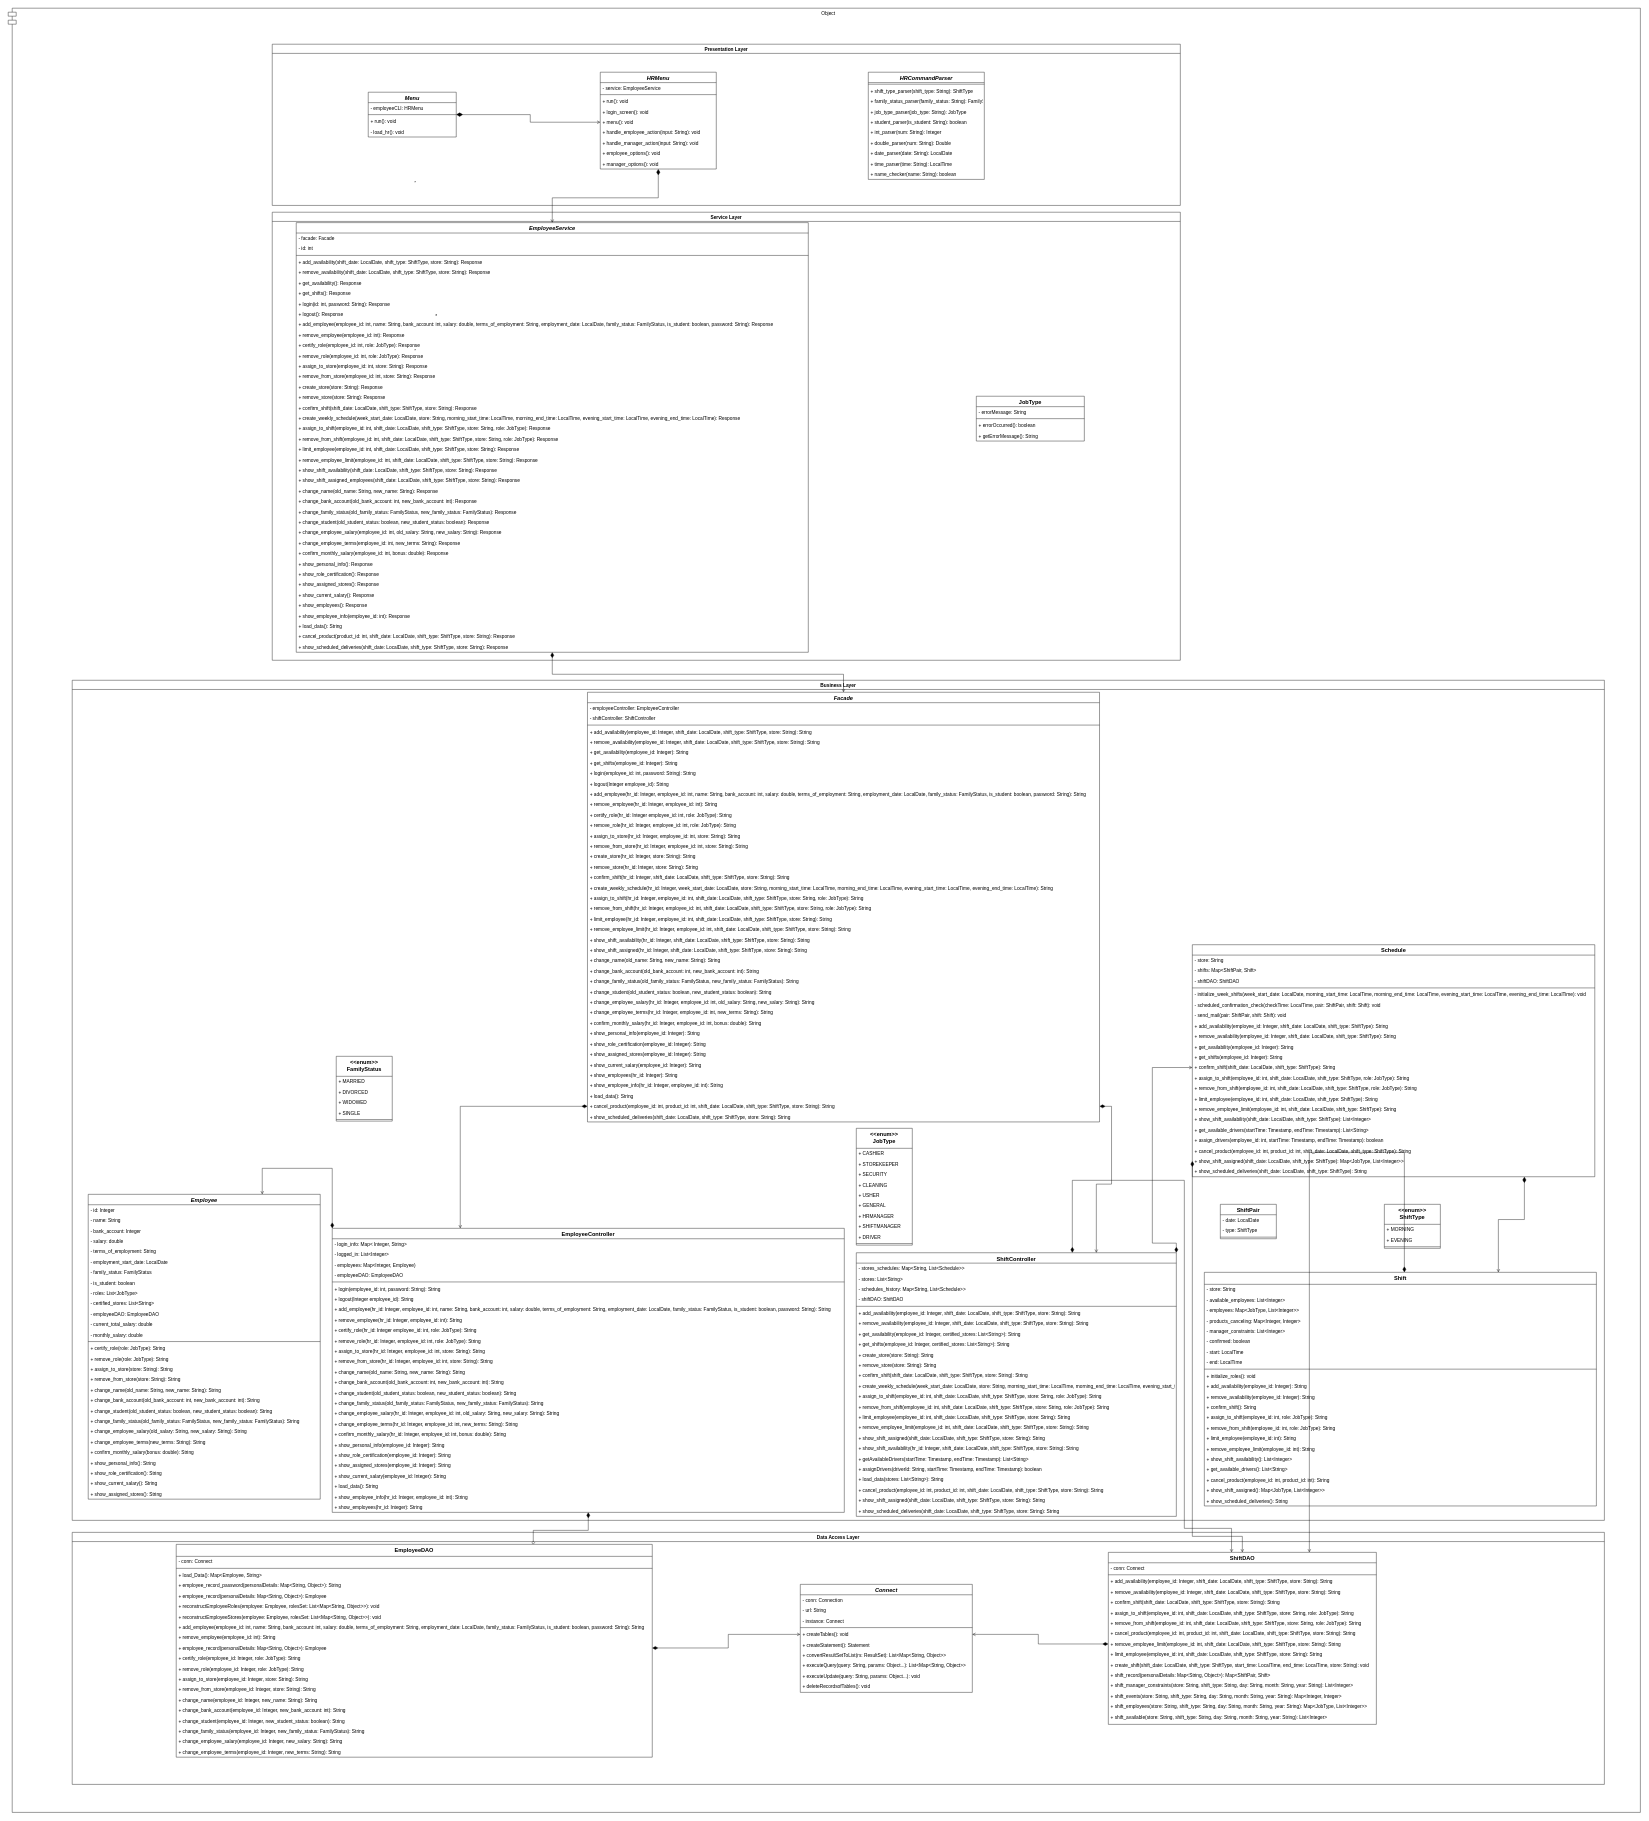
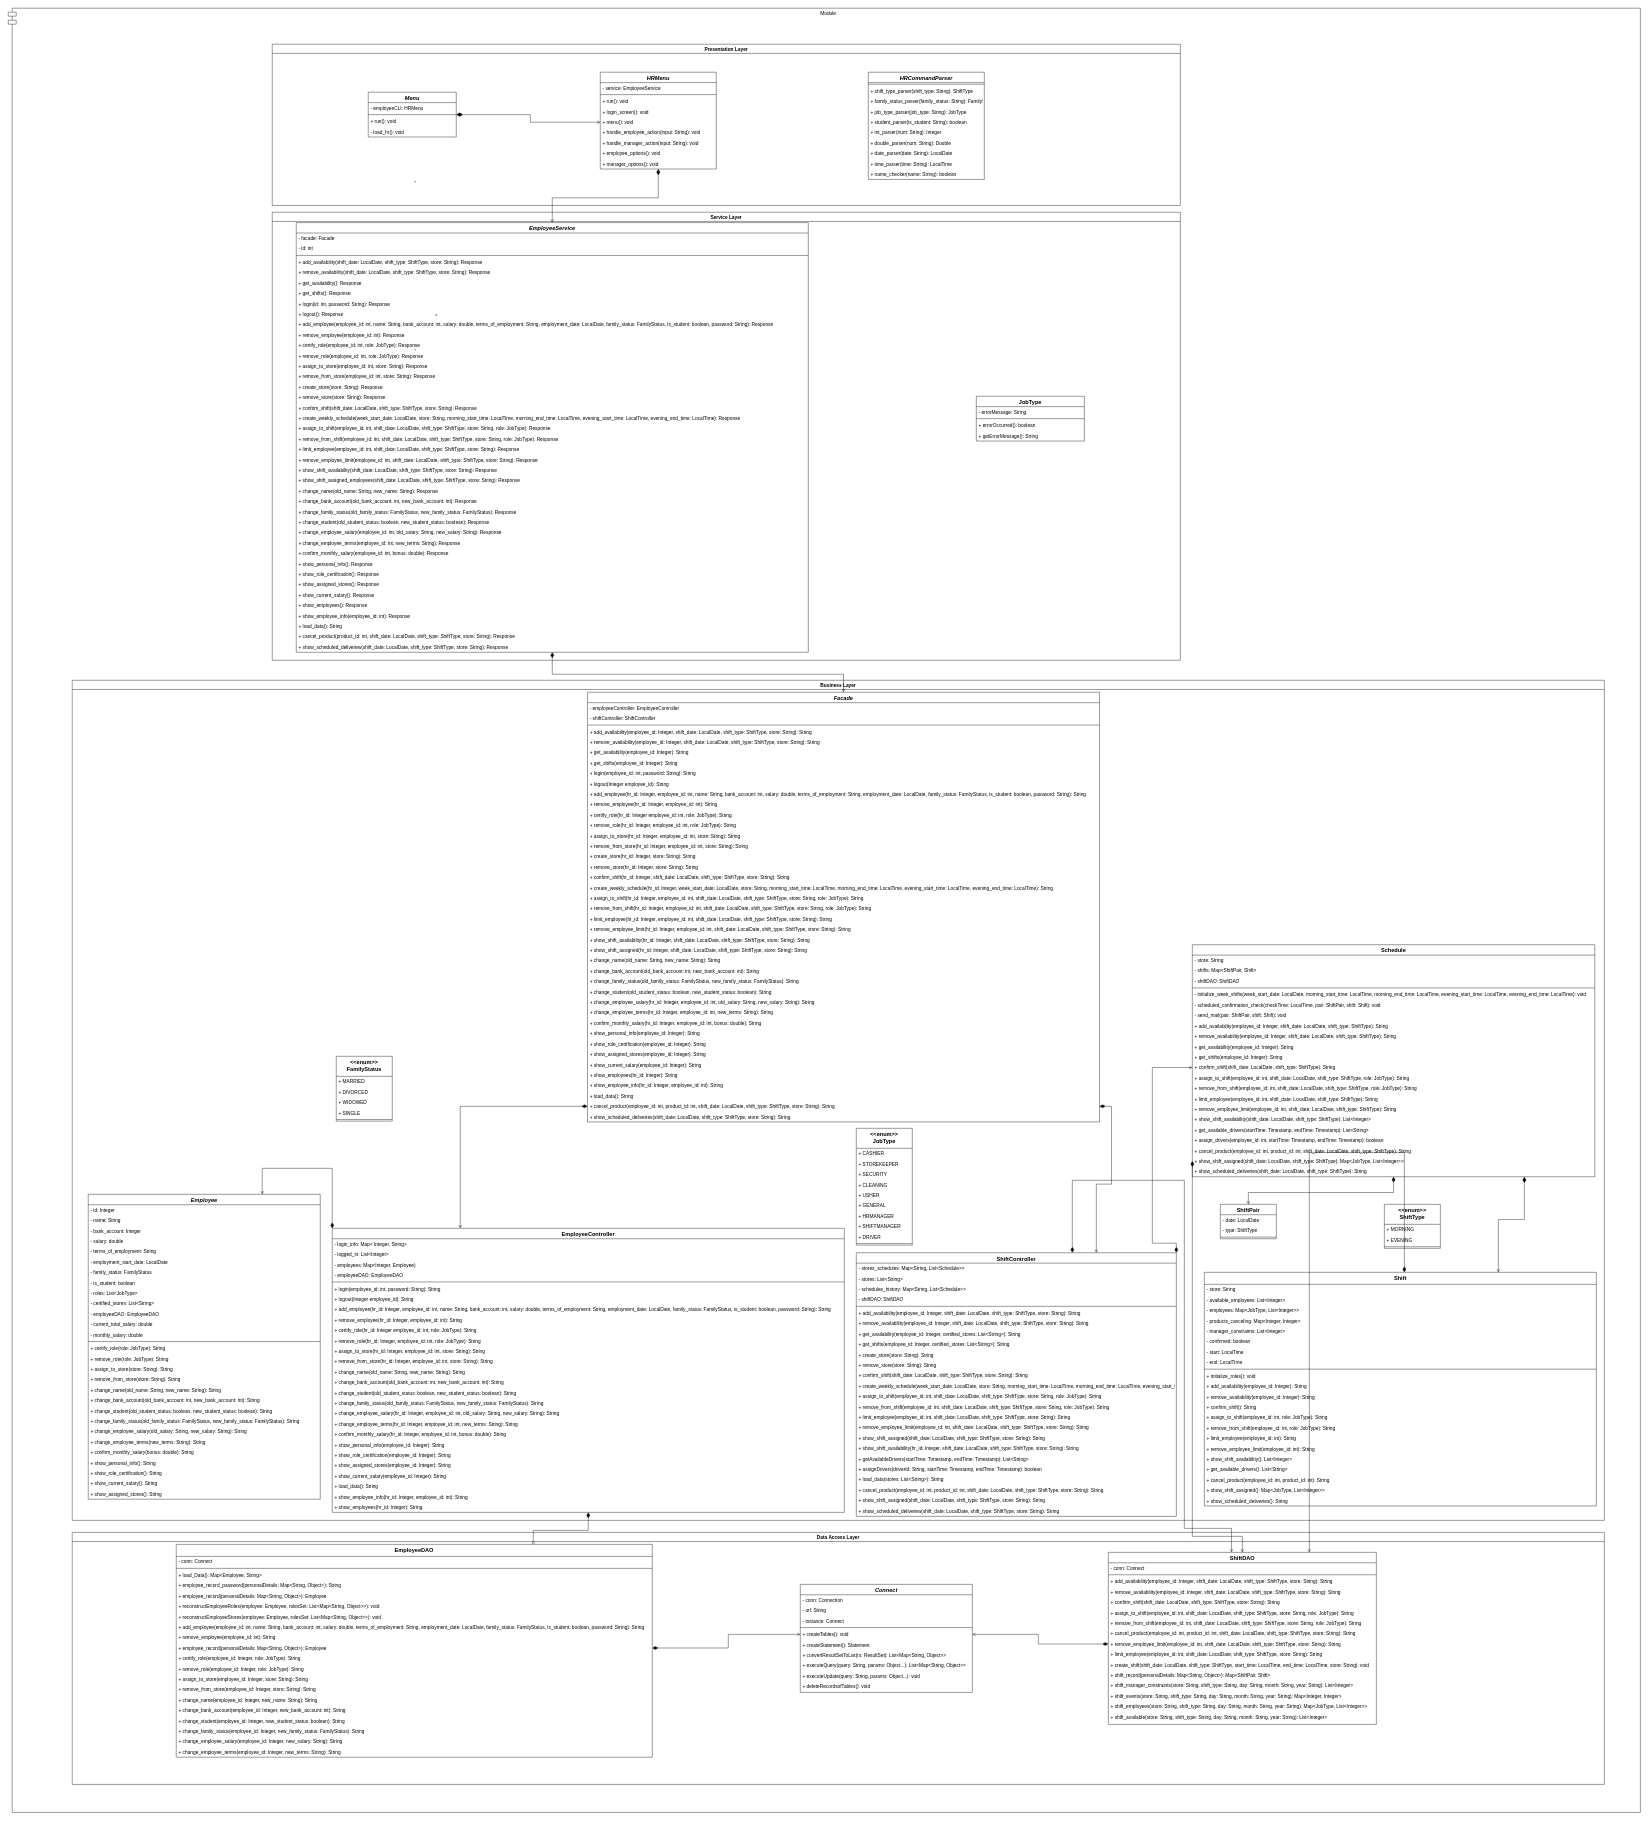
(828, 14) -> (828, 14)
none -> (1248, 1202)
